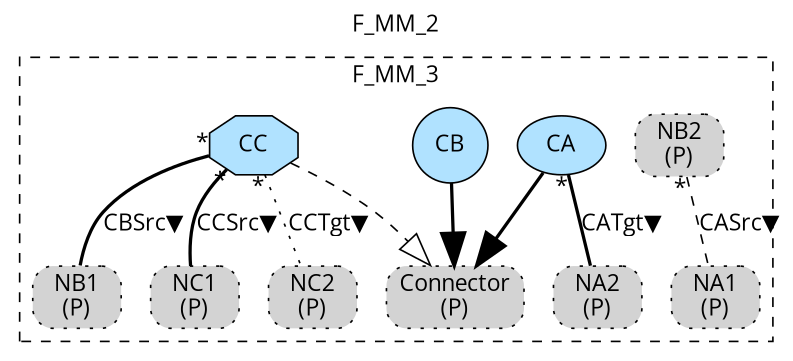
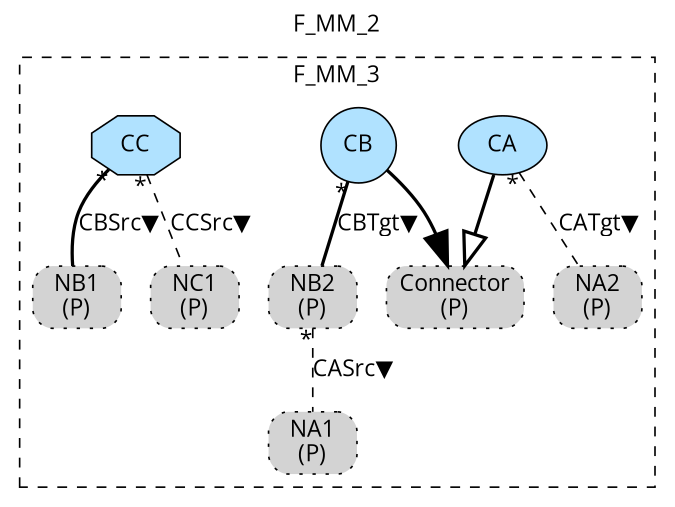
(353, 197) -> none
(519, 206) -> (484, 205)
(196, 213) -> (165, 220)
(579, 220) -> (549, 219)
none -> (335, 224)
(313, 297) -> none
